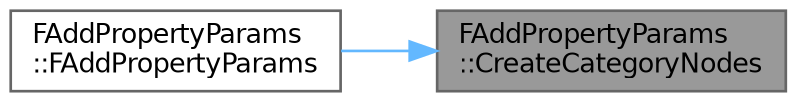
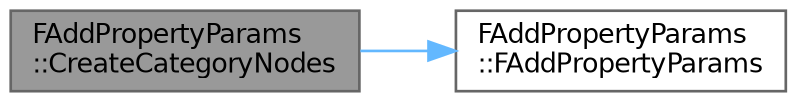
(375, 51) -> (394, 51)
